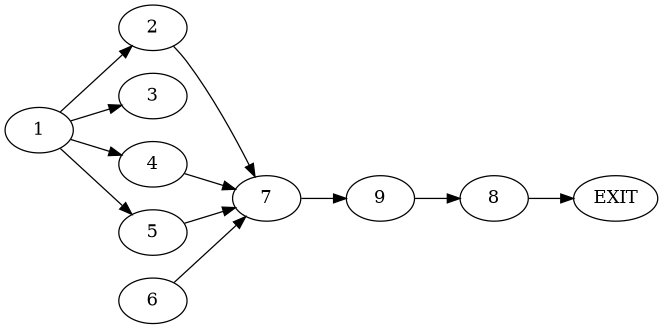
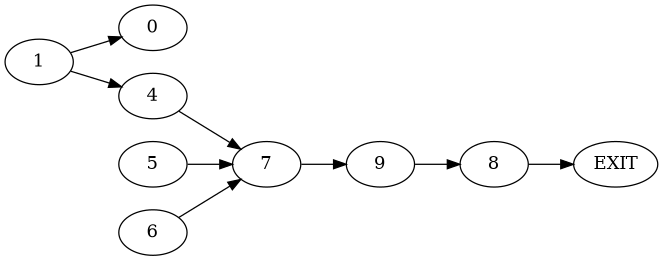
(153, 28) -> none
(153, 96) -> (153, 28)
(91, 177) -> none
